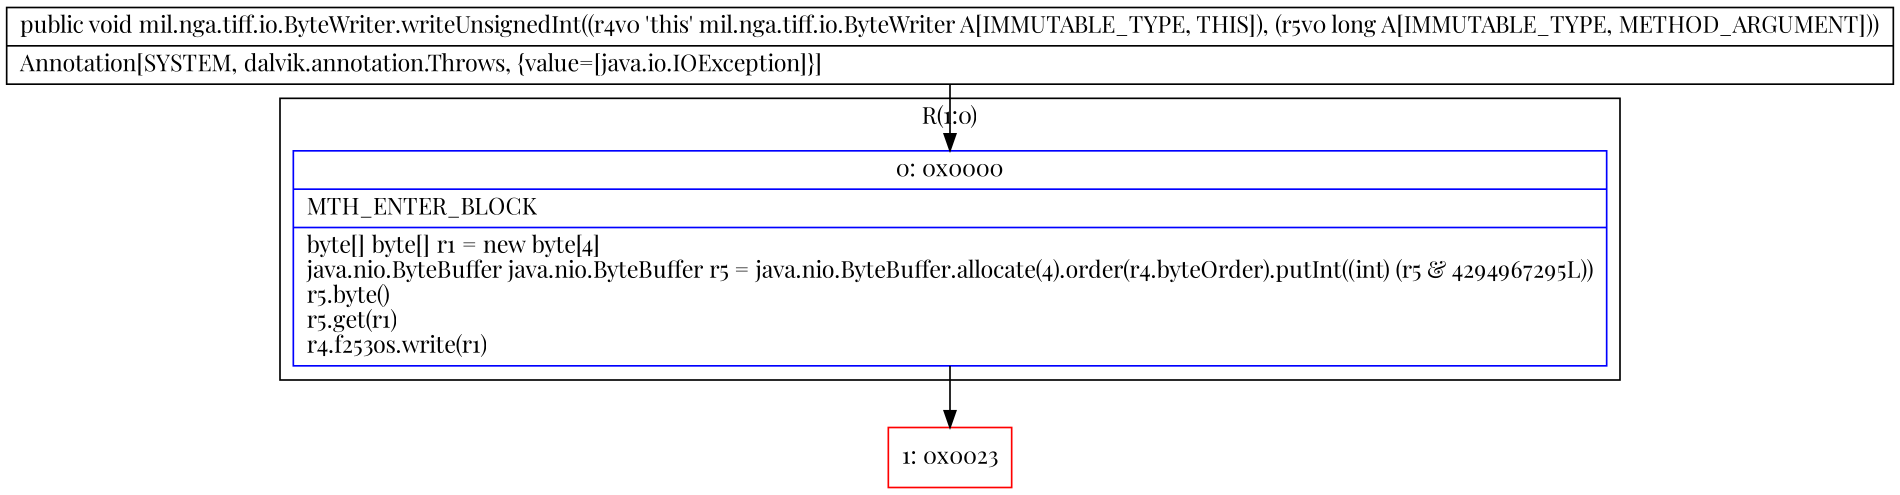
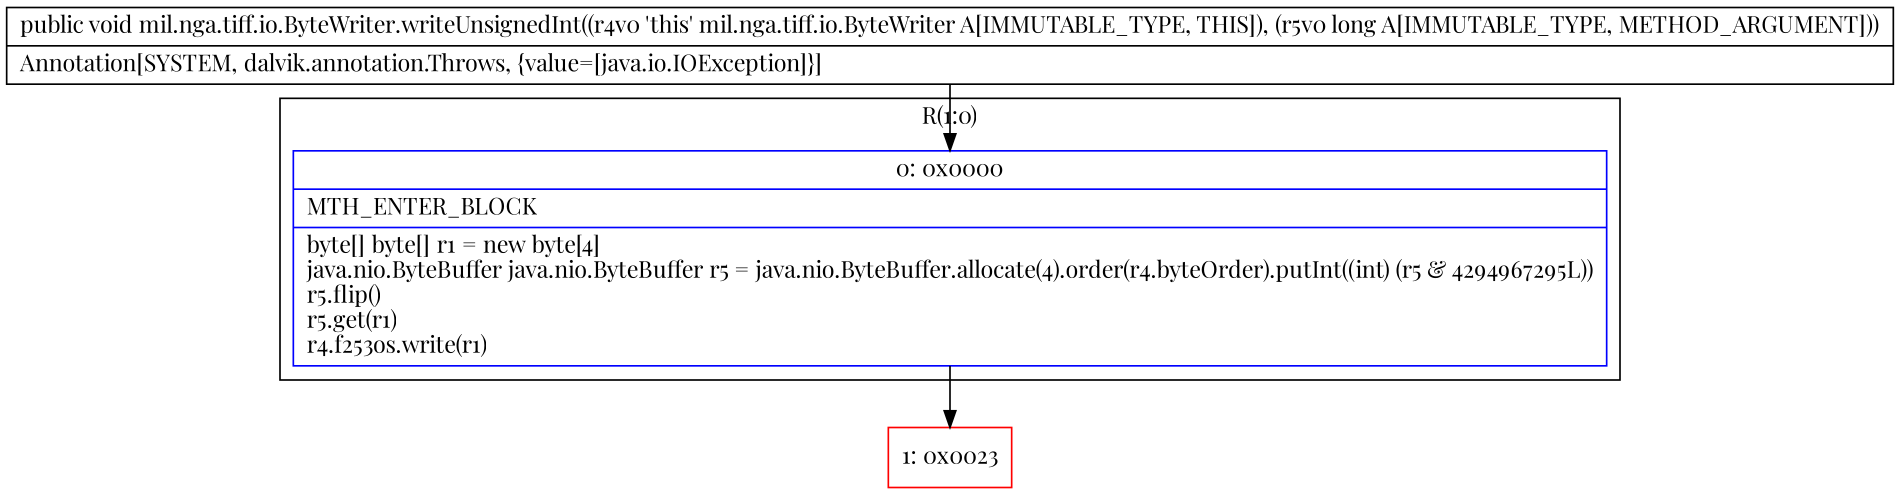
(348, 296) -> (344, 296)
